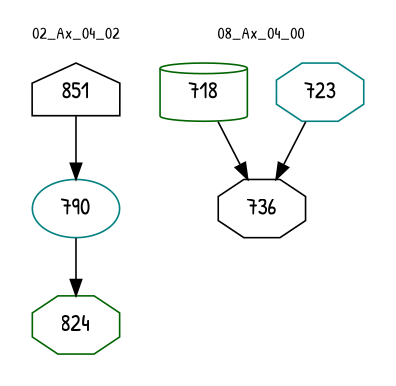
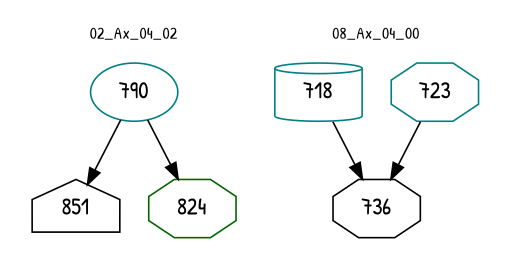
(204, 92) -> (318, 92)
(76, 139) -> (108, 145)
